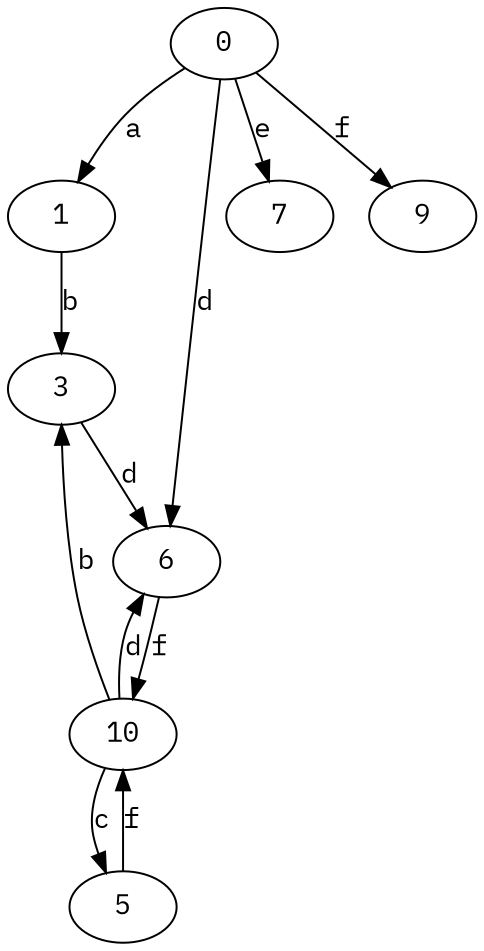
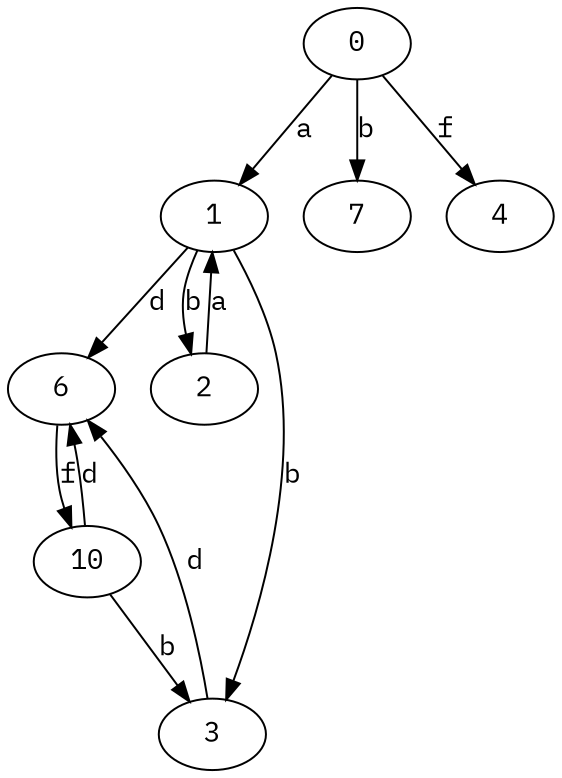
(263, 130) -> (366, 130)
(423, 216) -> (500, 216)
(196, 293) -> (145, 295)
none -> (204, 389)
(123, 907) -> none
